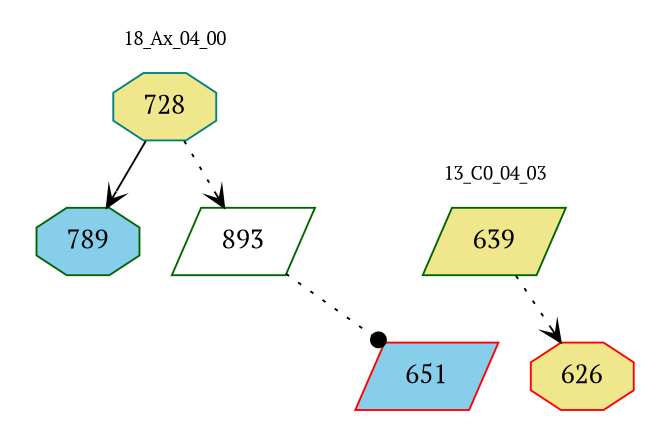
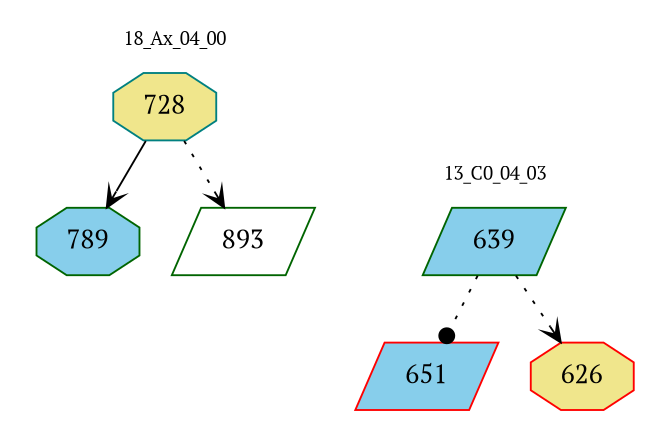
(494, 242) -> (494, 242)
(329, 305) -> (464, 302)
